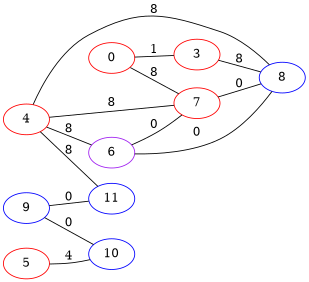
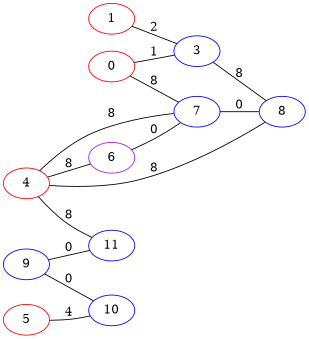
none -> (112, 19)
(197, 55) -> (197, 51)
(197, 103) -> (197, 112)
(213, 142) -> none
